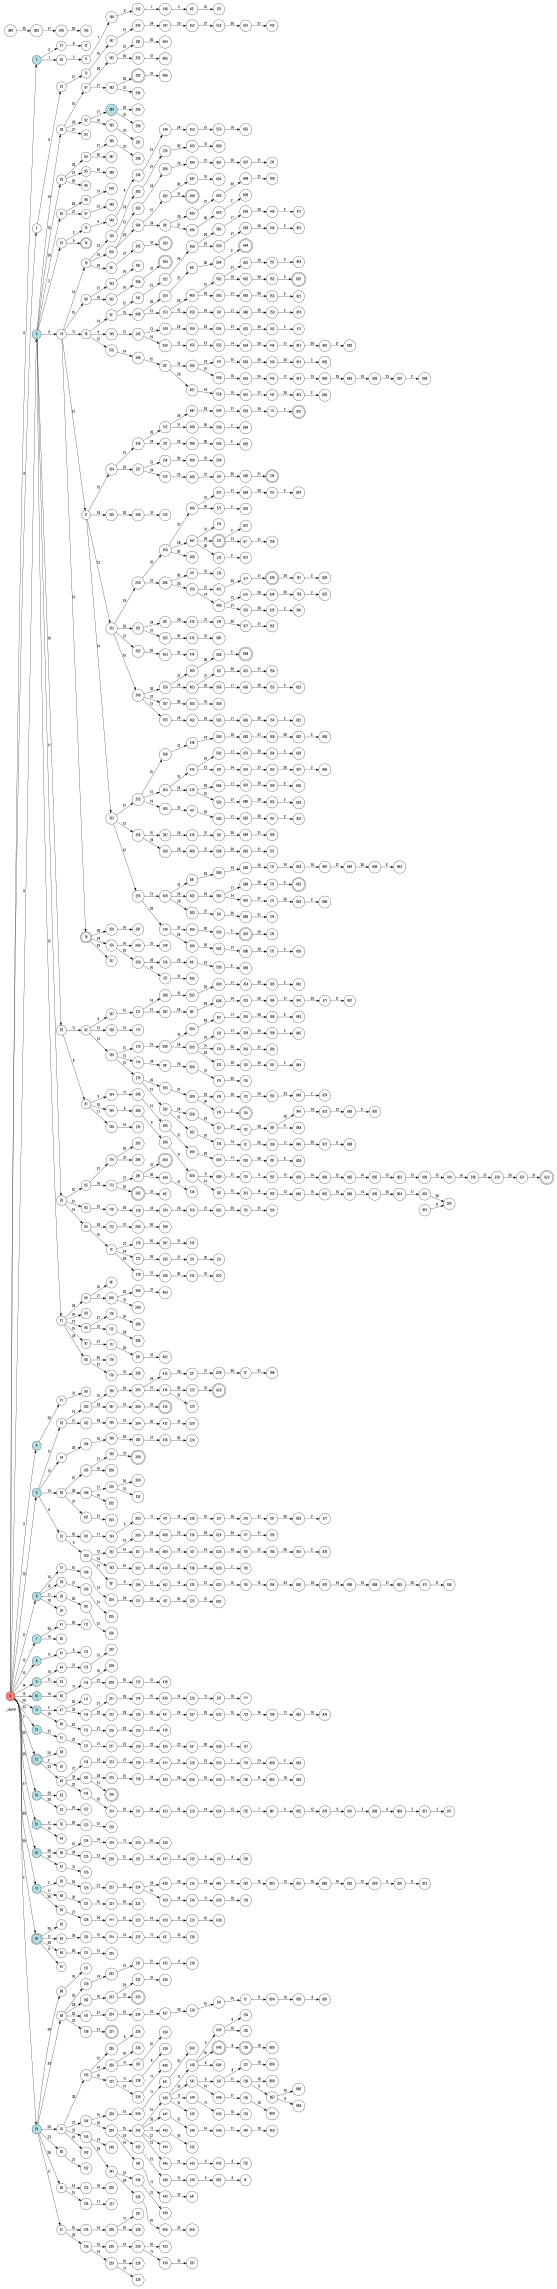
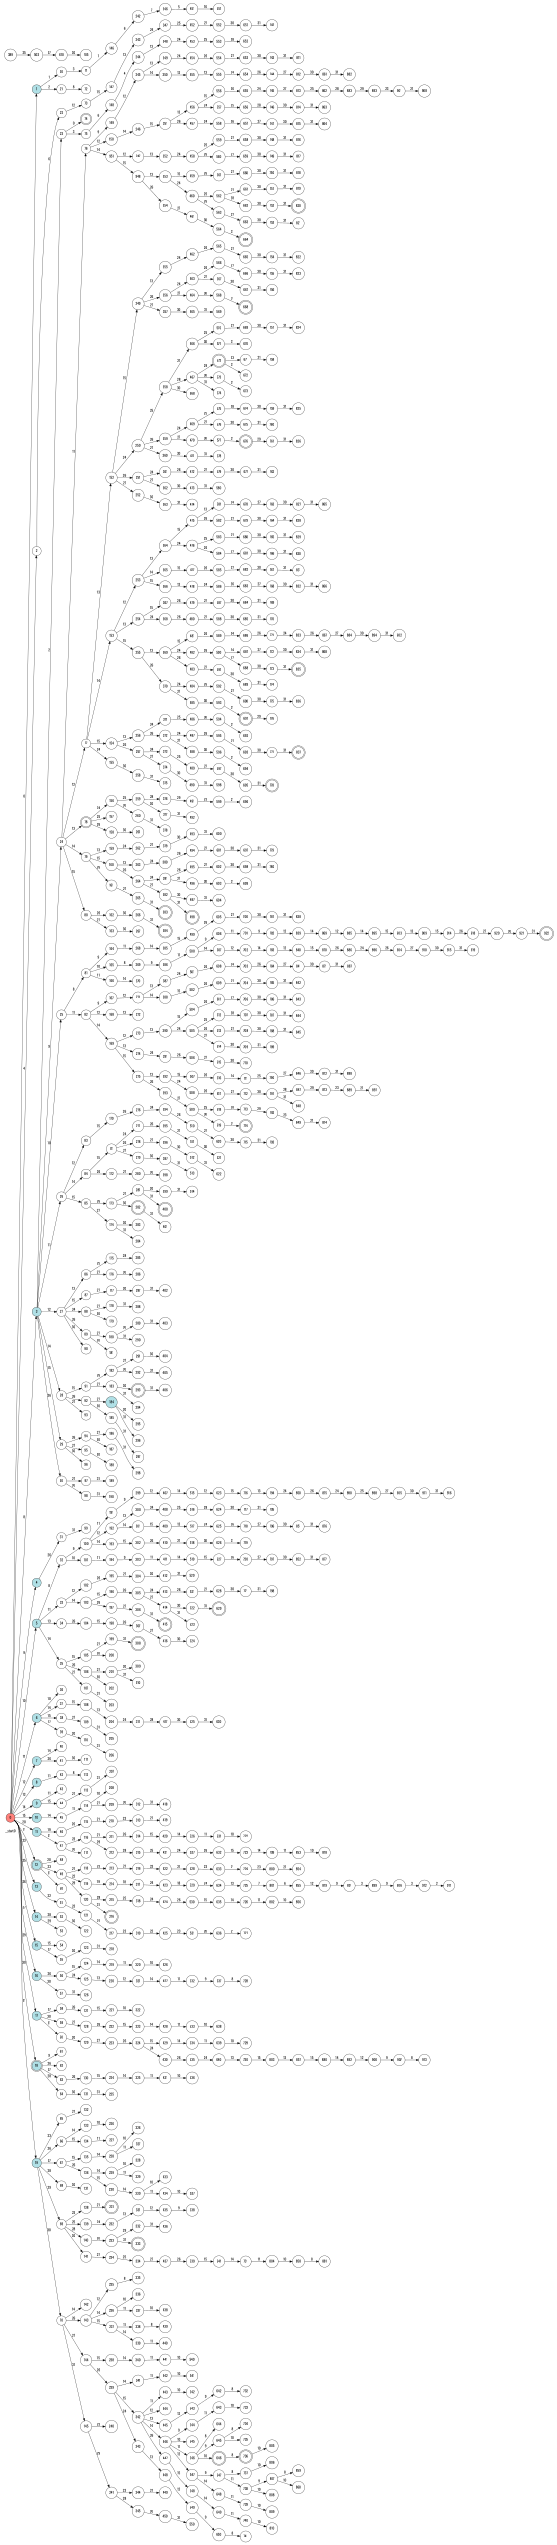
(112, 315) -> (112, 156)
(178, 586) -> (151, 443)
(436, 1208) -> (460, 950)
